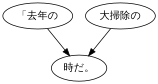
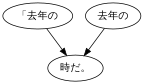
(120, 16) -> (113, 16)
